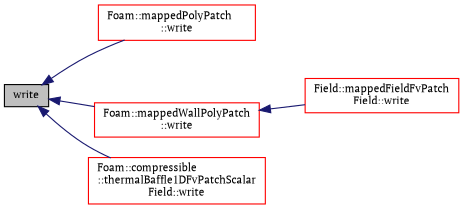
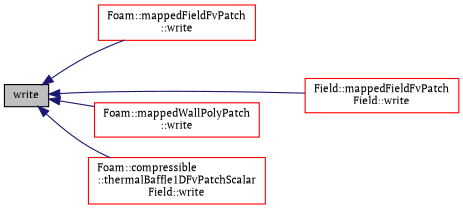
(177, 23) -> (177, 23)
(288, 107) -> (182, 91)
